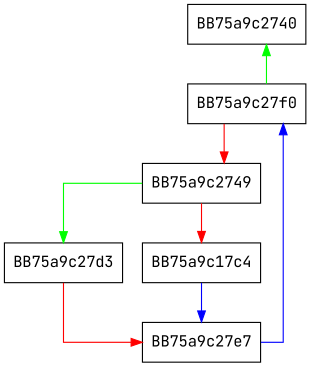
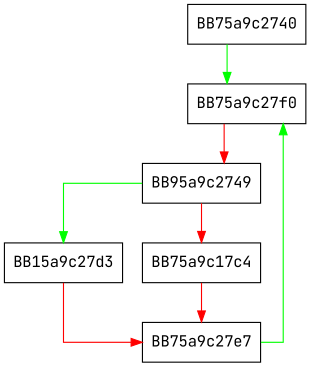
(266, 70) -> (227, 58)
(202, 183) -> (202, 183)
(283, 250) -> (283, 250)
(63, 263) -> (63, 263)
(202, 297) -> (202, 297)
